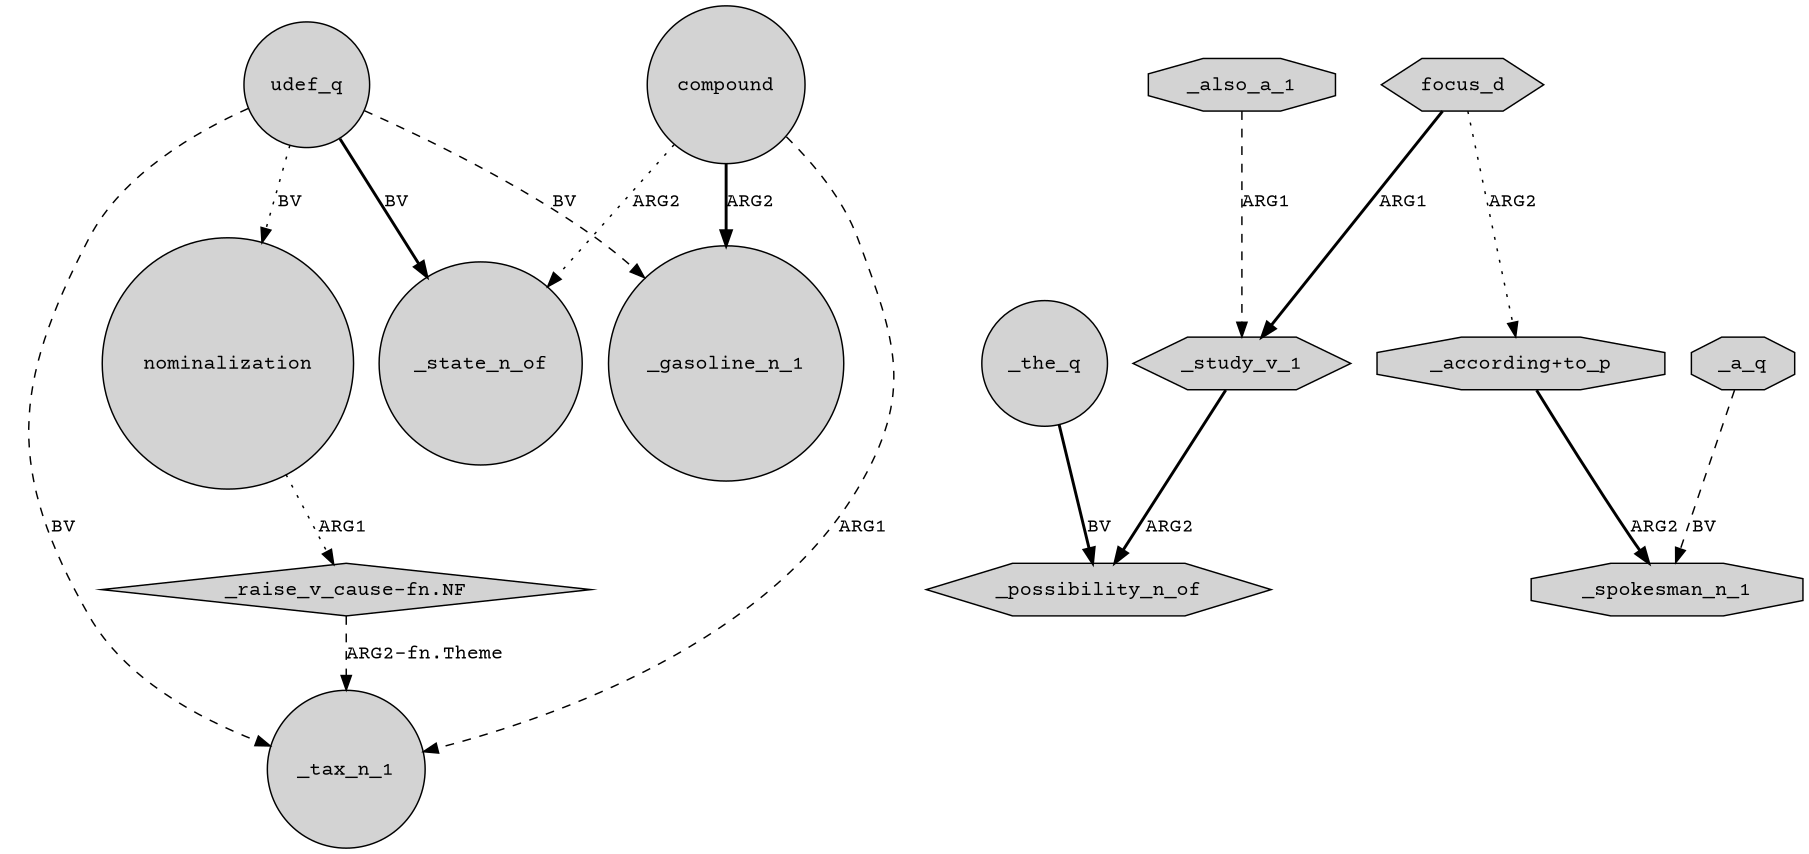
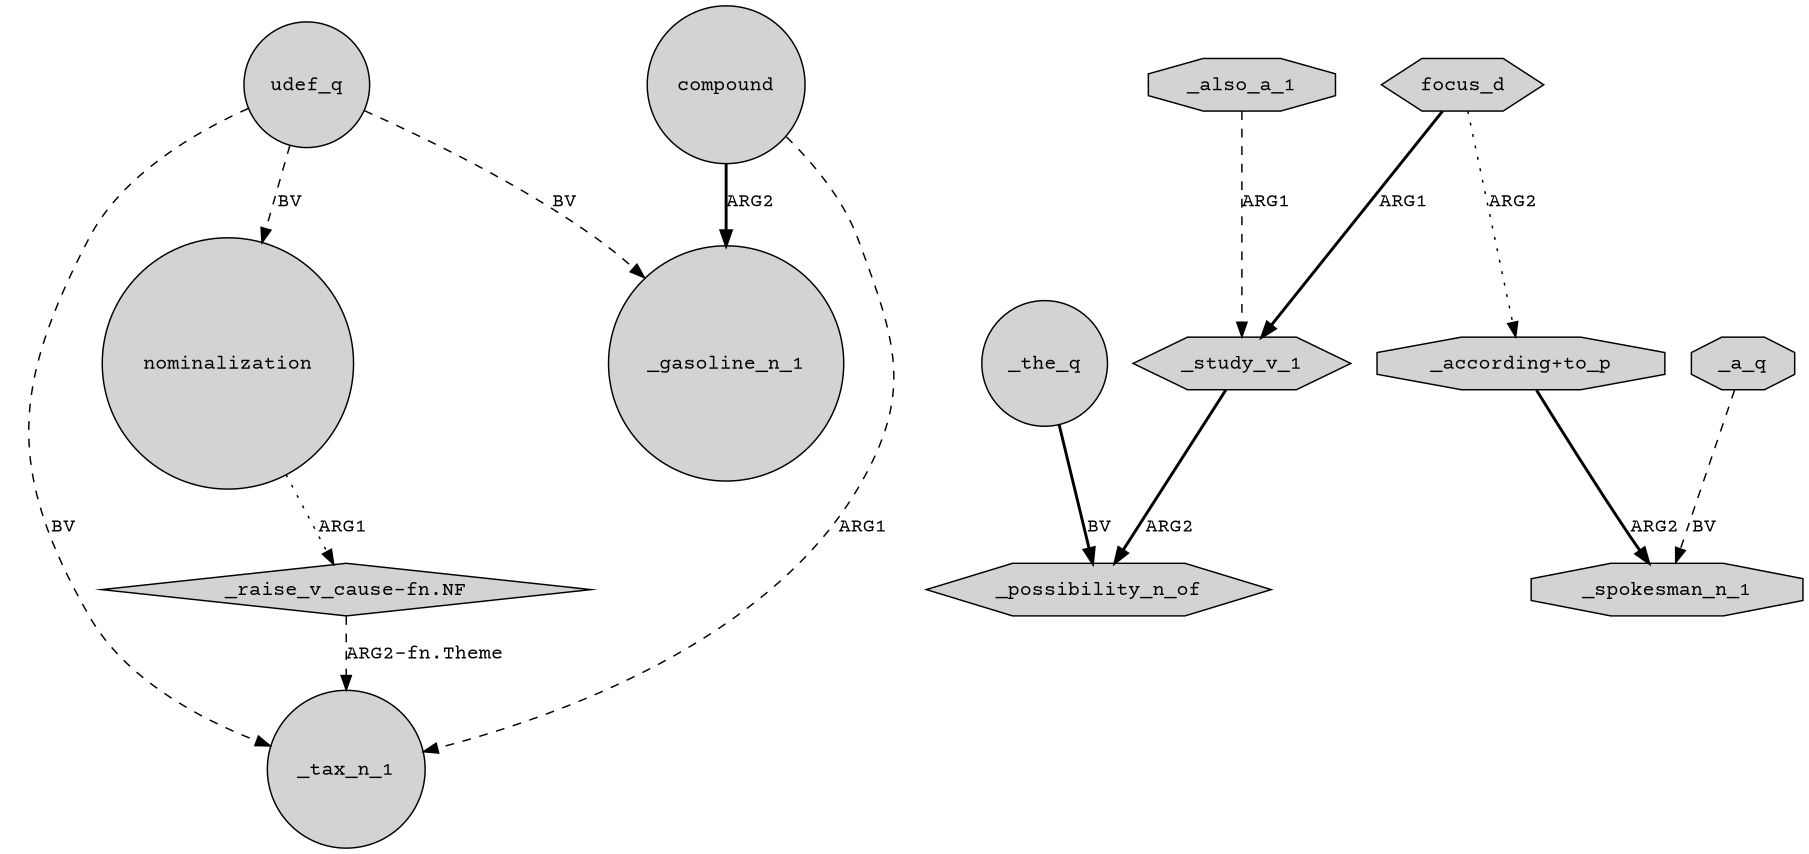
(278, 187) -> (278, 187)
(481, 363) -> none
